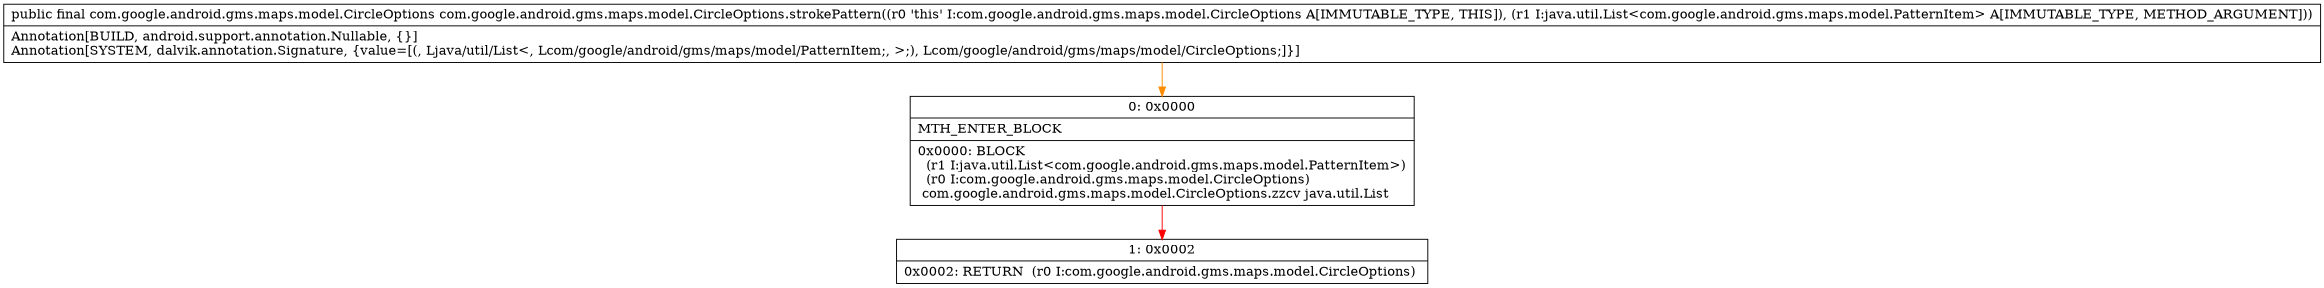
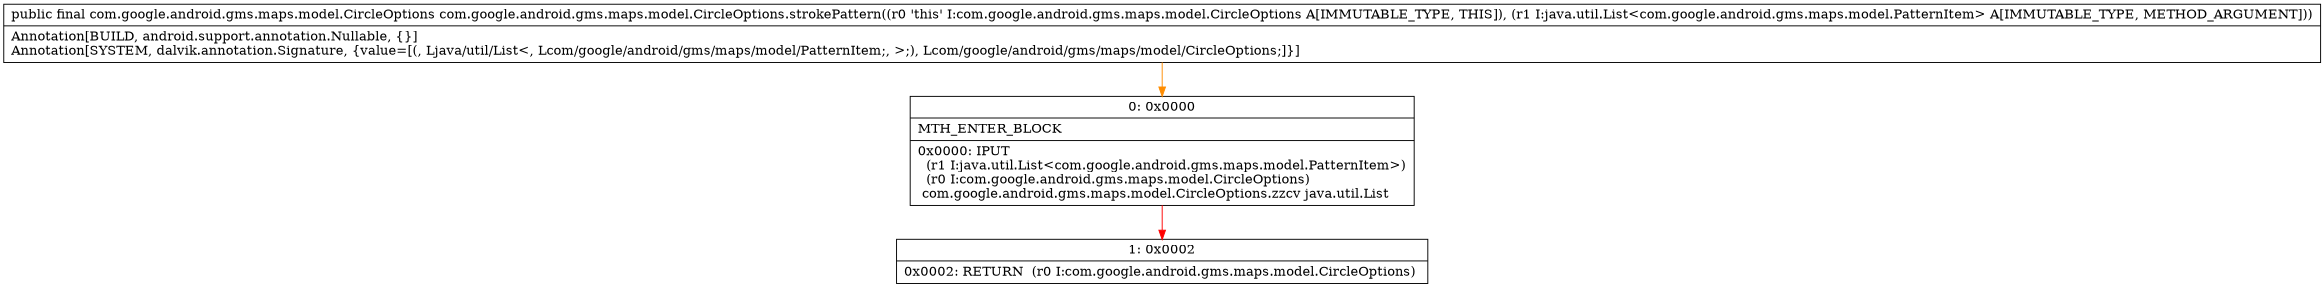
(976, 151) -> (968, 151)
